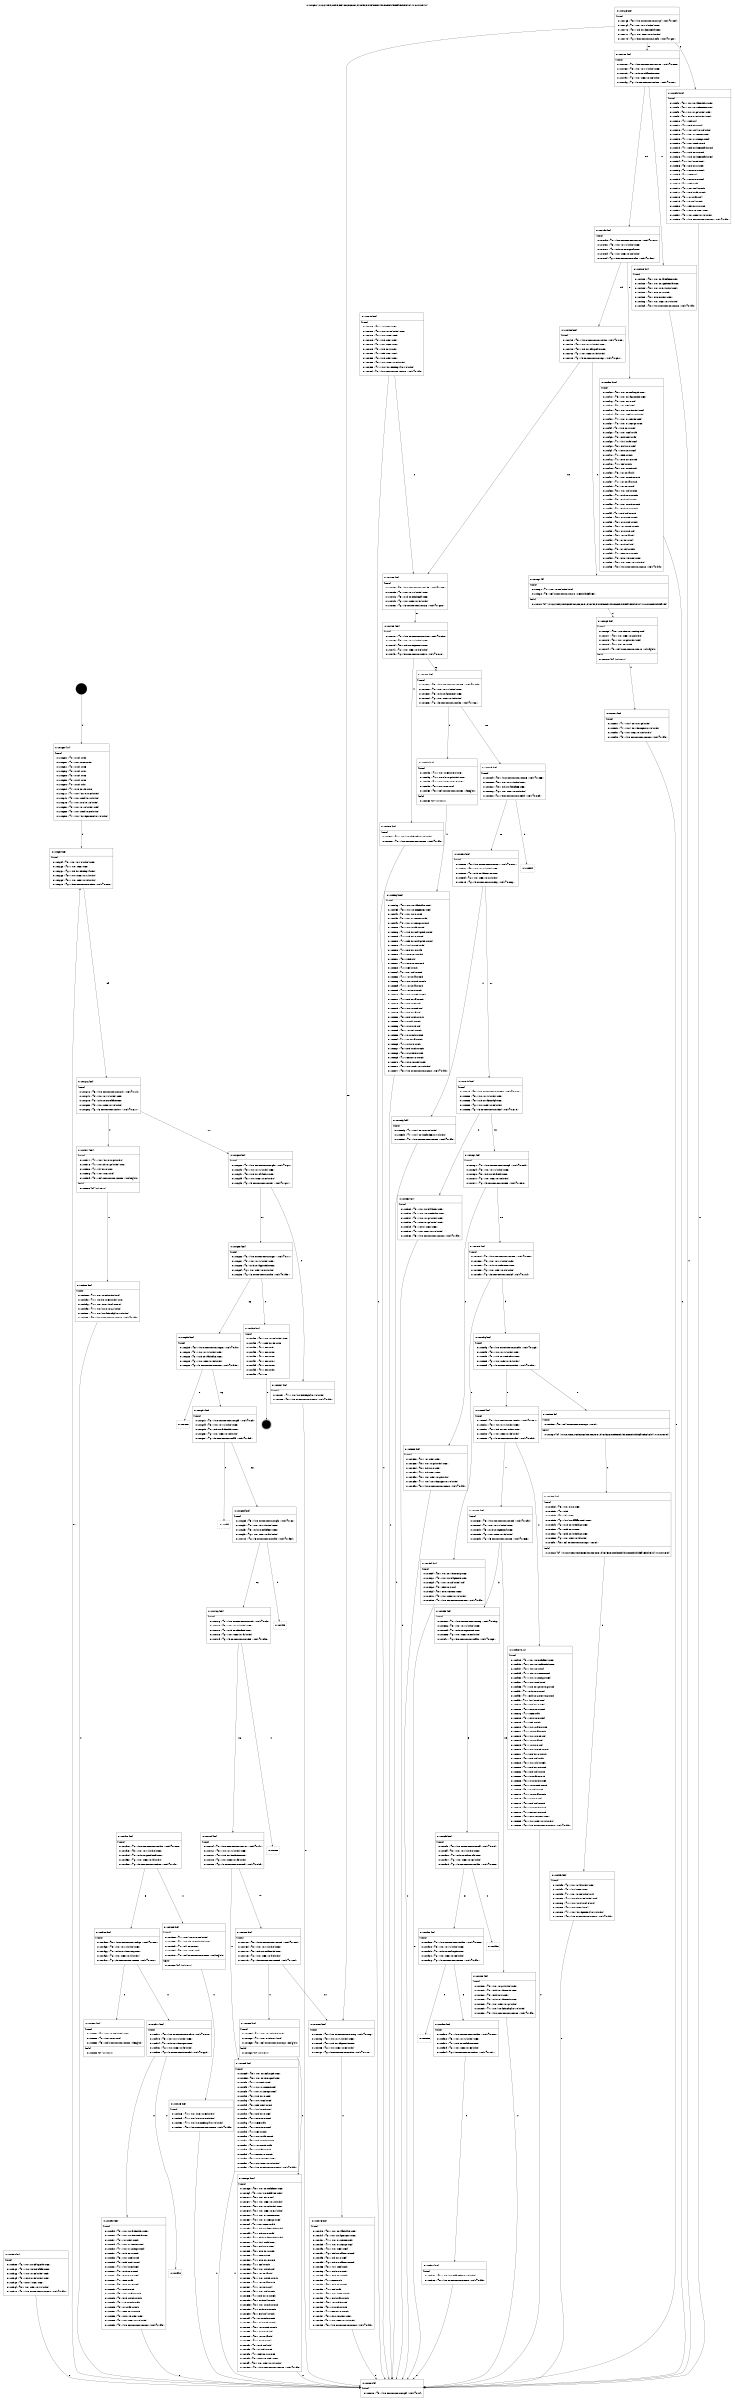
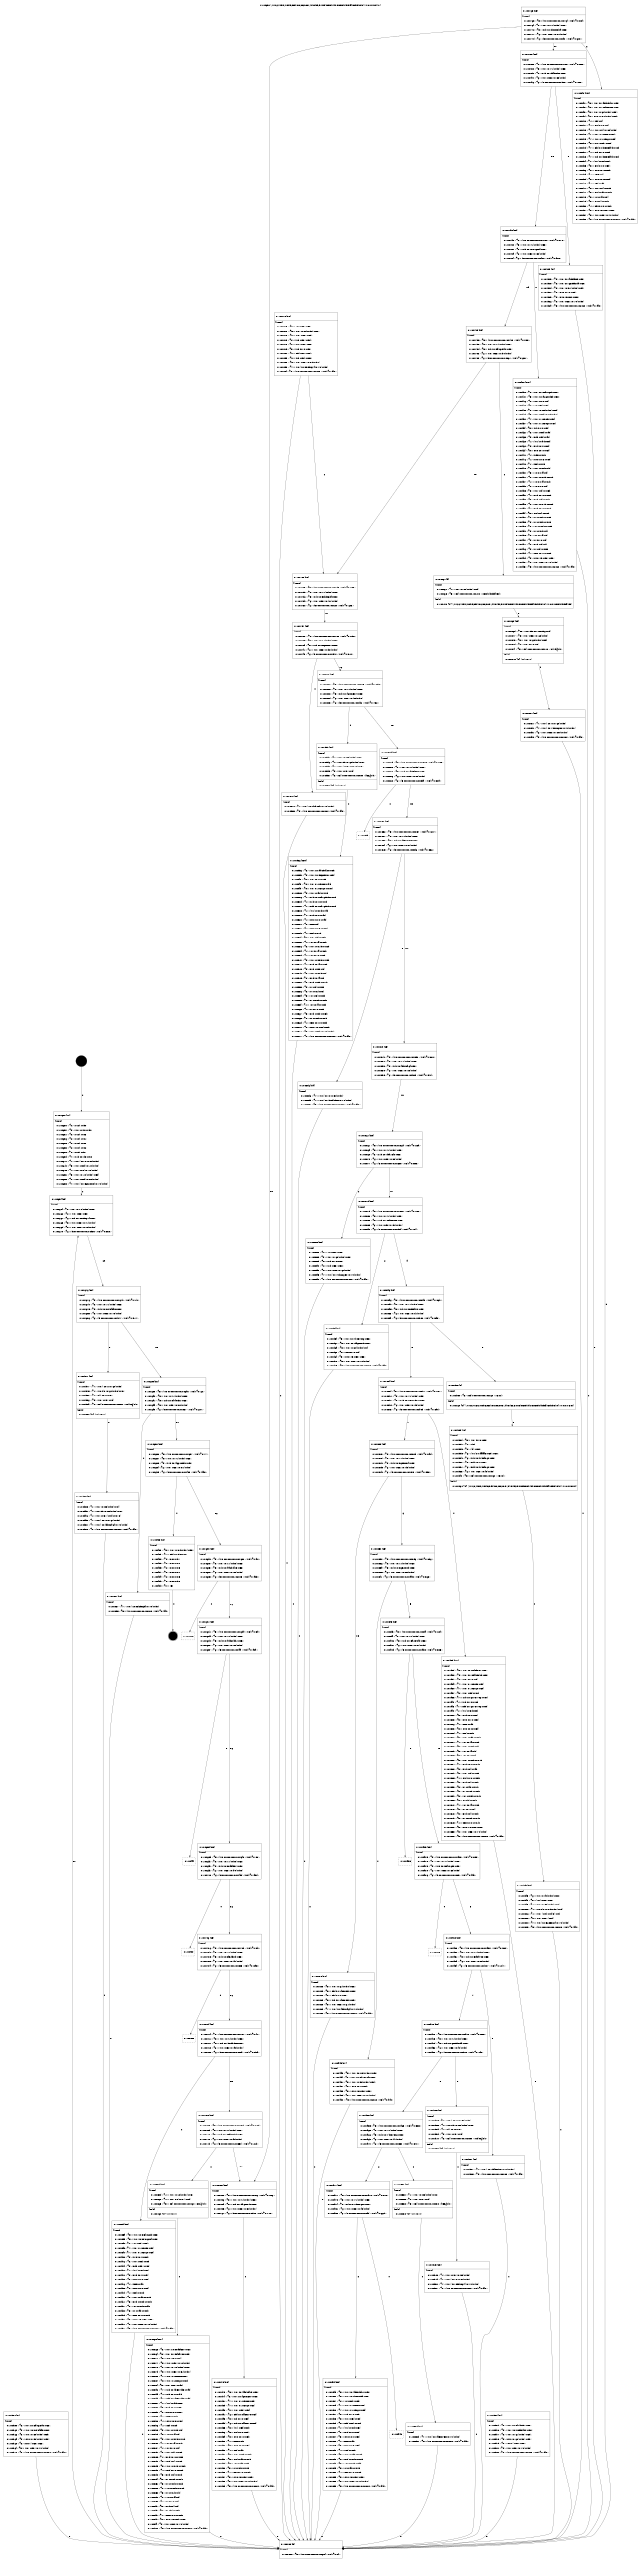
(459, 1153) -> none
none -> (466, 1995)
none -> (362, 2082)
none -> (438, 2434)
